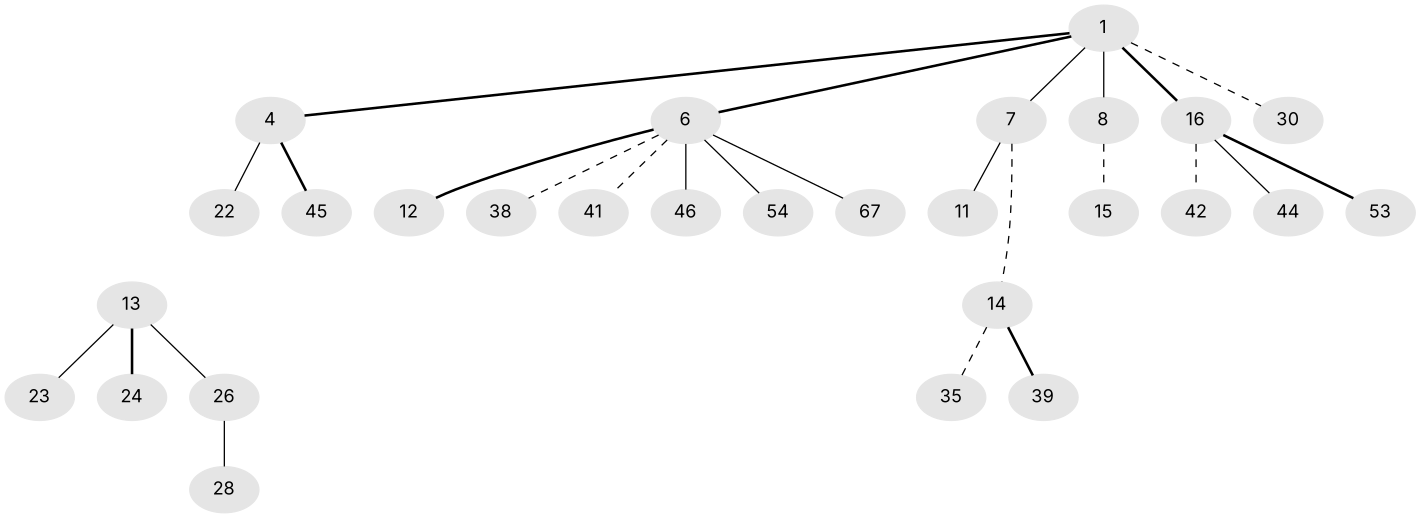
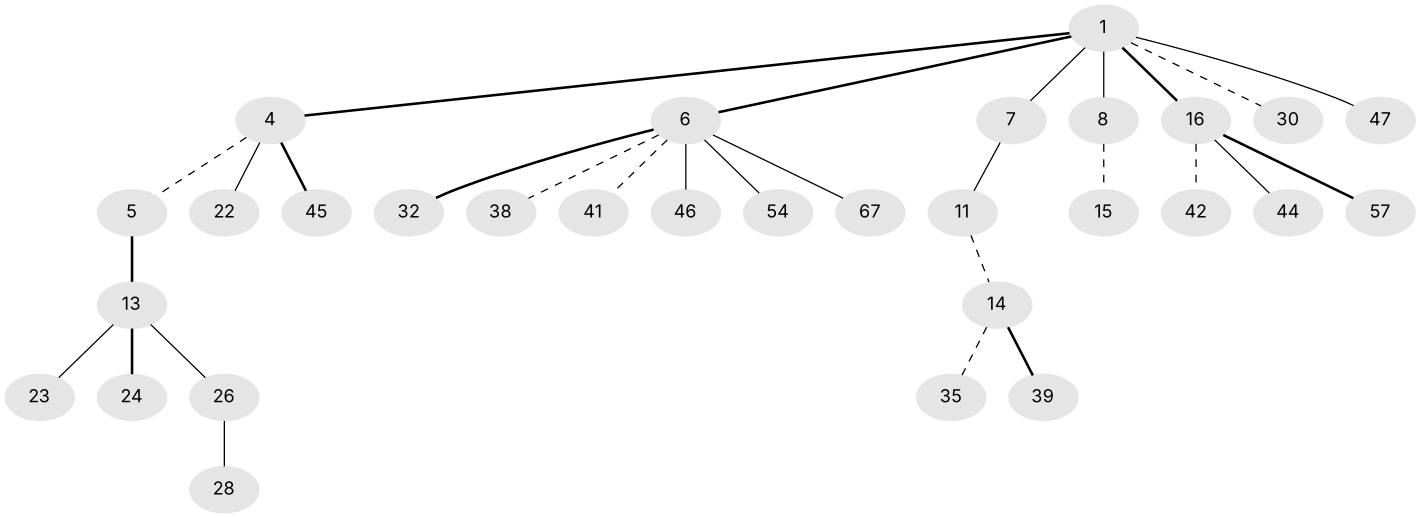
none -> (1381, 121)
none -> (132, 213)
(409, 213) -> (409, 213)
(1011, 213) -> (980, 259)
(1381, 213) -> (1381, 213)
